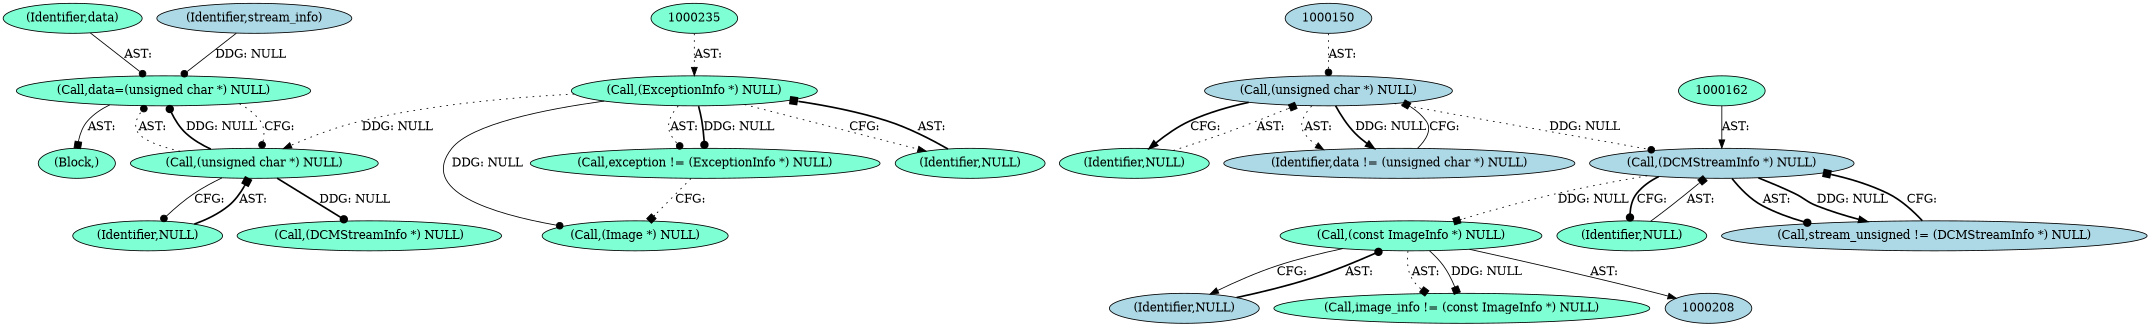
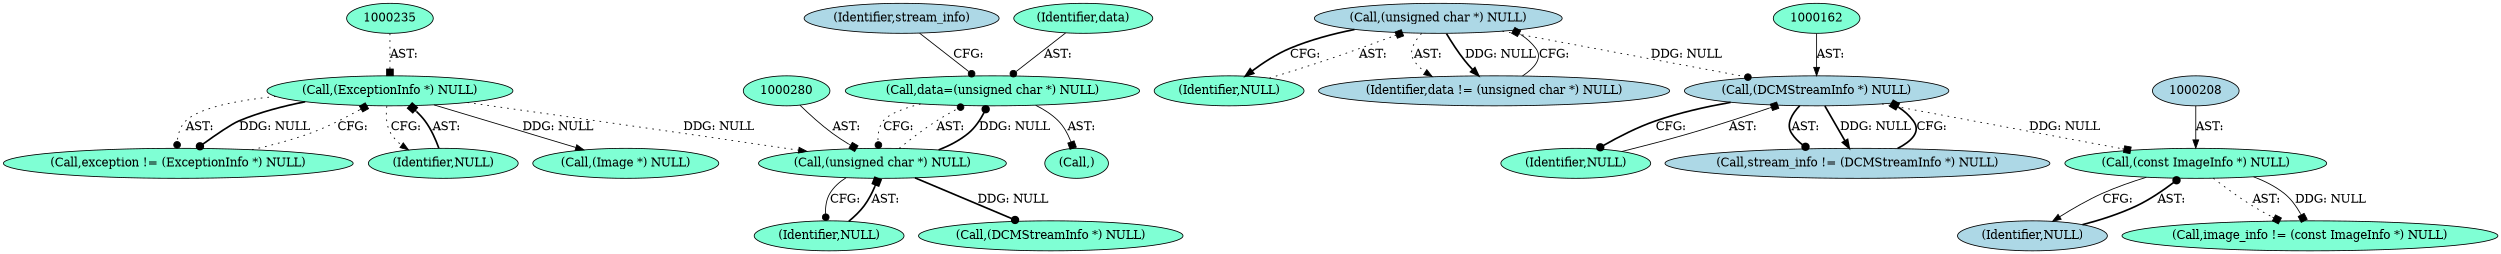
(1328, 18) -> none
(694, 50) -> (390, 50)
(251, 55) -> (970, 55)
none -> (787, 91)
(454, 146) -> (505, 126)
(77, 163) -> (1077, 163)
(673, 197) -> (307, 134)
(1934, 236) -> (1857, 163)
(1569, 272) -> (2196, 123)
